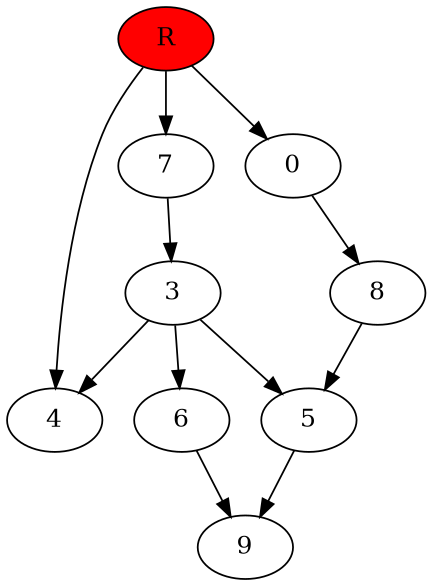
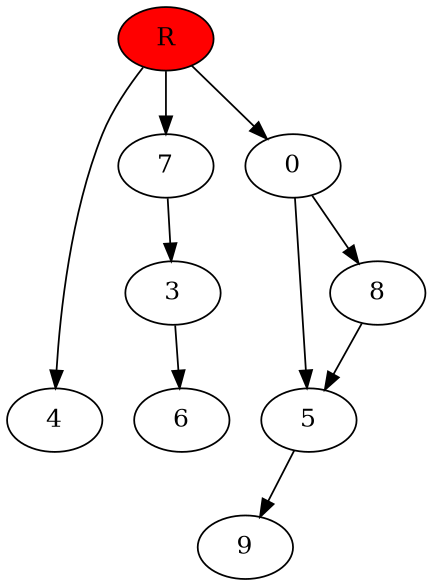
(120, 350) -> none
(234, 351) -> (300, 284)
(210, 476) -> none
